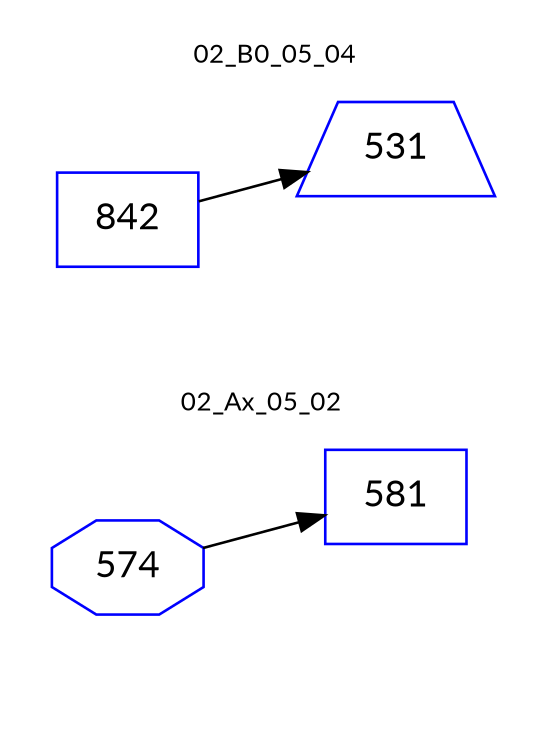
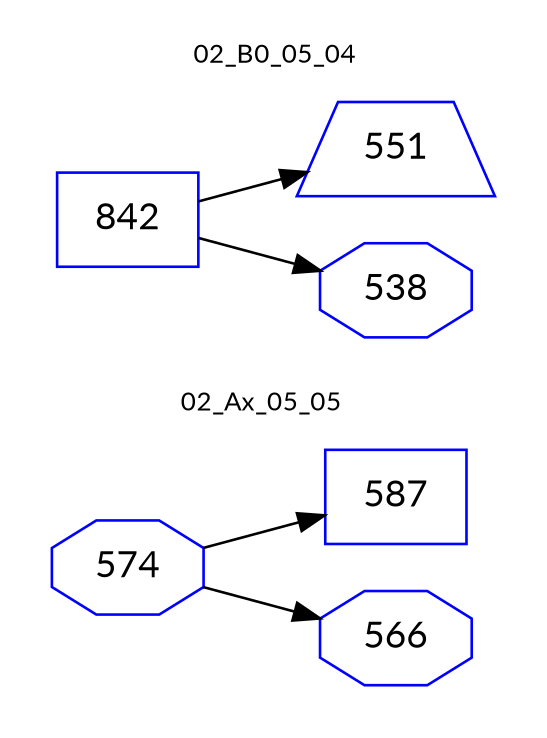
(396, 149) -> (396, 149)
none -> (396, 290)
(262, 404) -> (262, 404)
(396, 497) -> (396, 497)
none -> (396, 638)
